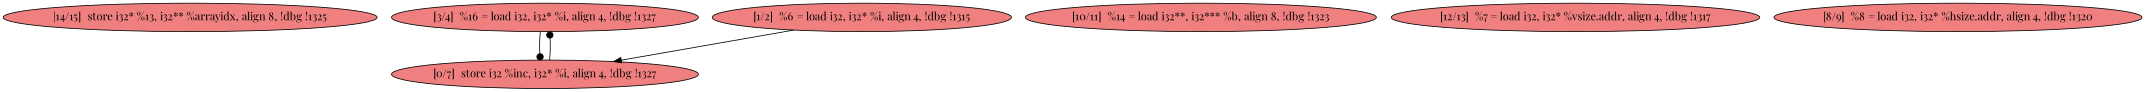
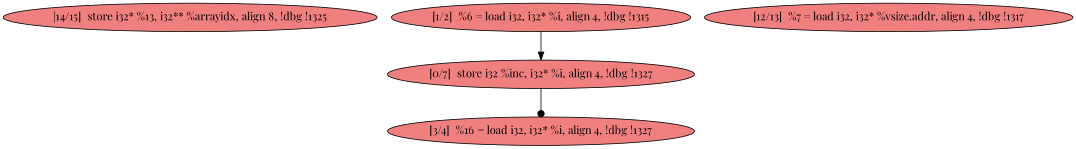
(1201, 17) -> none
(1958, 17) -> none
(540, 43) -> none
